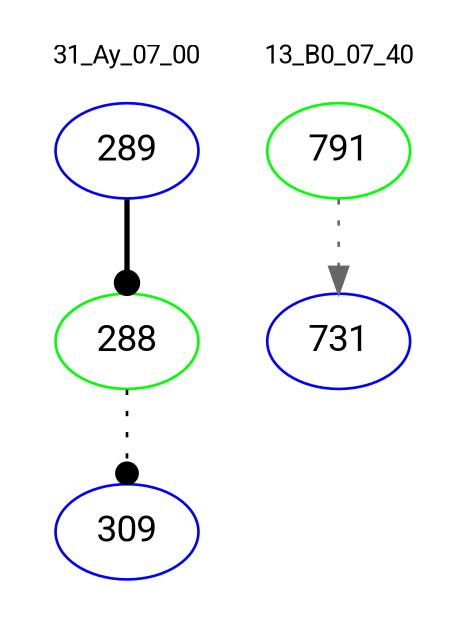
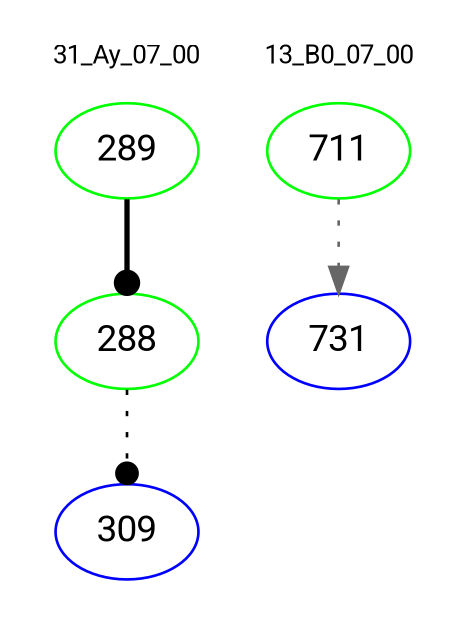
(340, 57) -> (340, 57)
(127, 151) -> (127, 151)
(339, 151) -> (339, 151)
